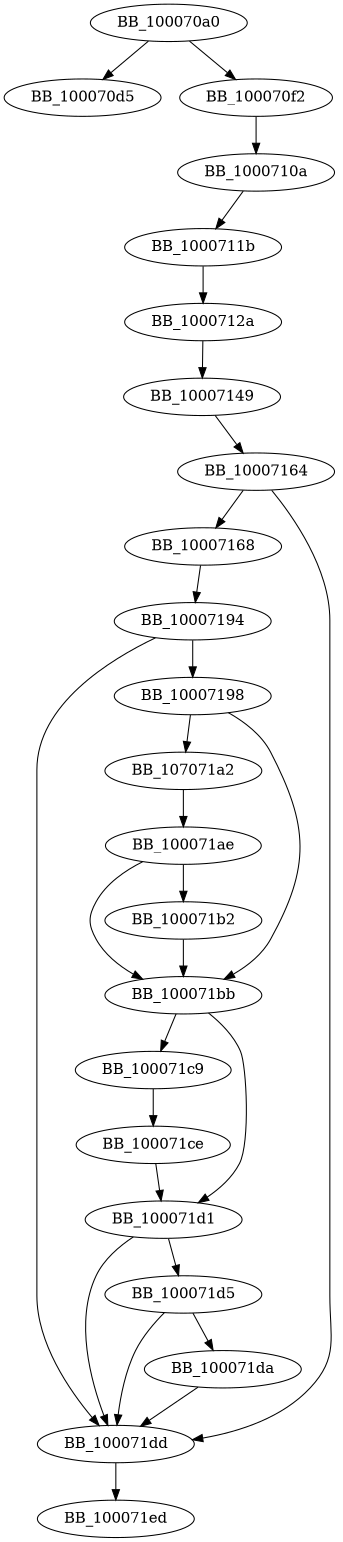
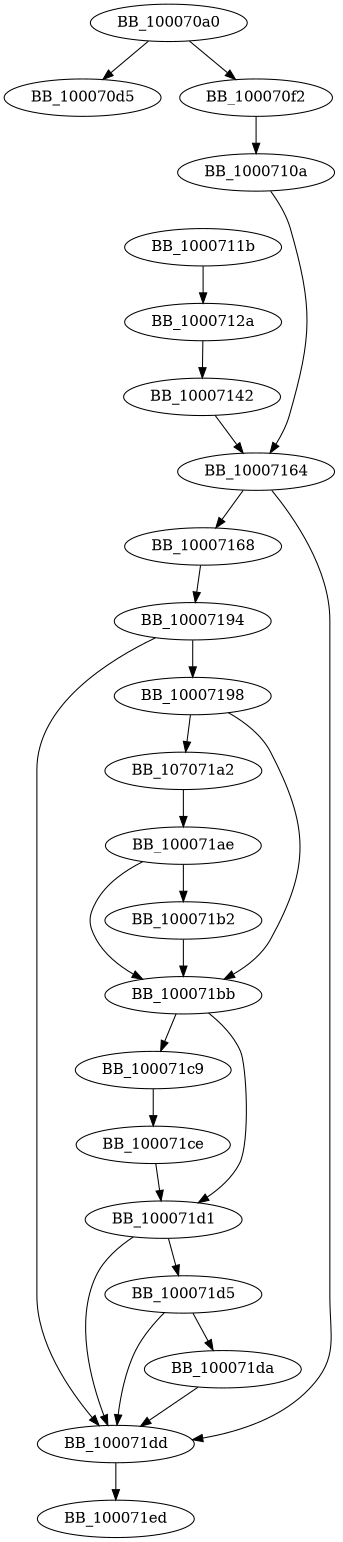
(233, 206) -> (307, 317)
(202, 397) -> (202, 397)
